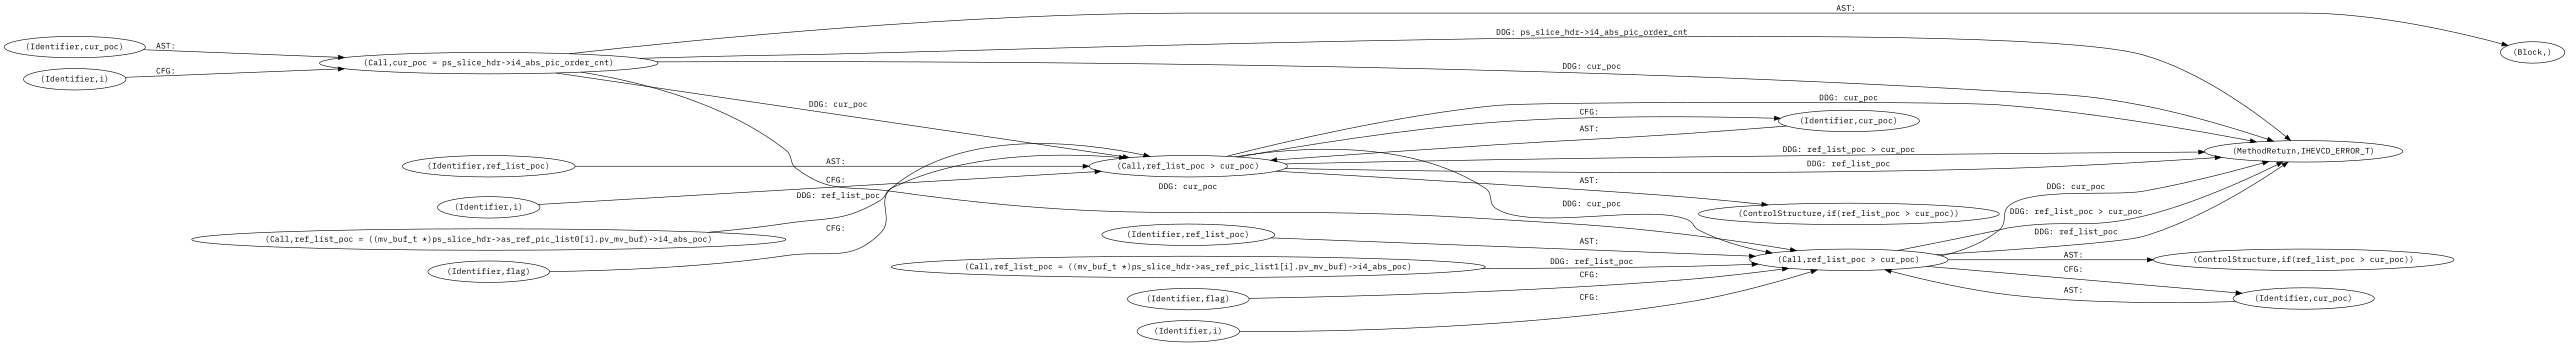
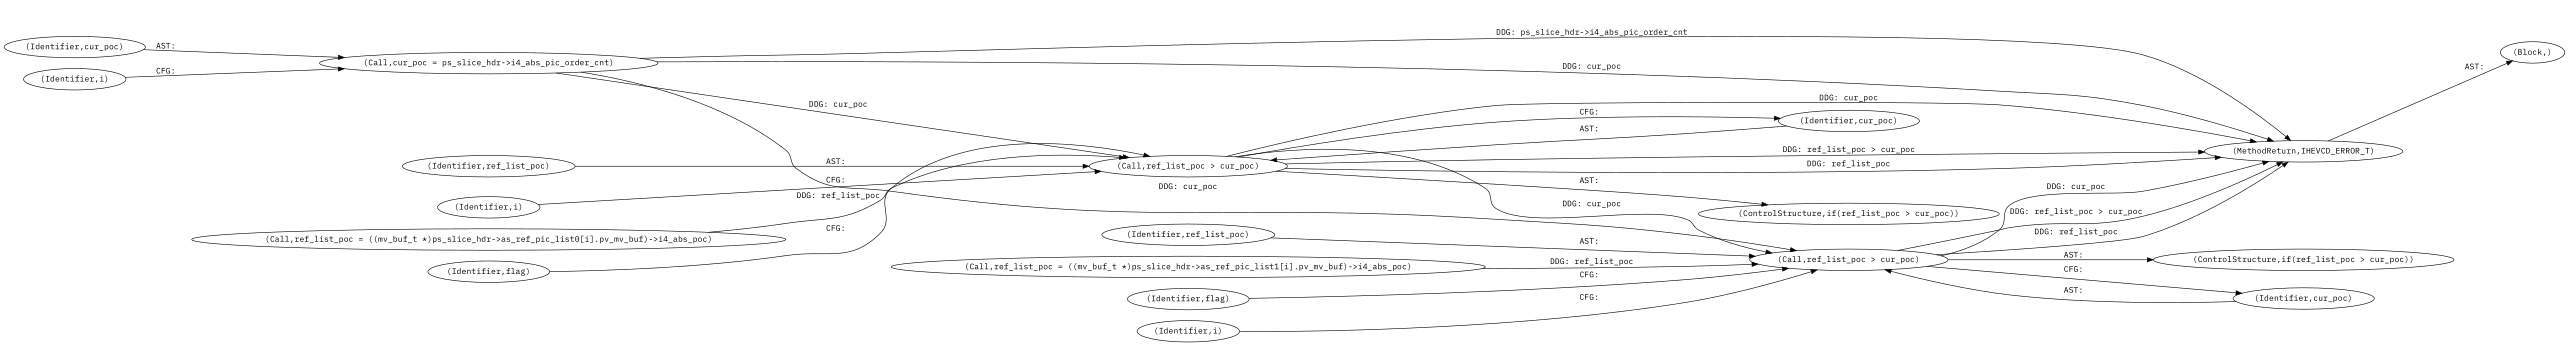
(1536, 13) -> (2418, 102)
